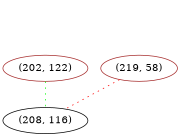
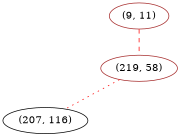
none -> (139, 16)
(45, 68) -> none
(45, 121) -> (45, 121)
